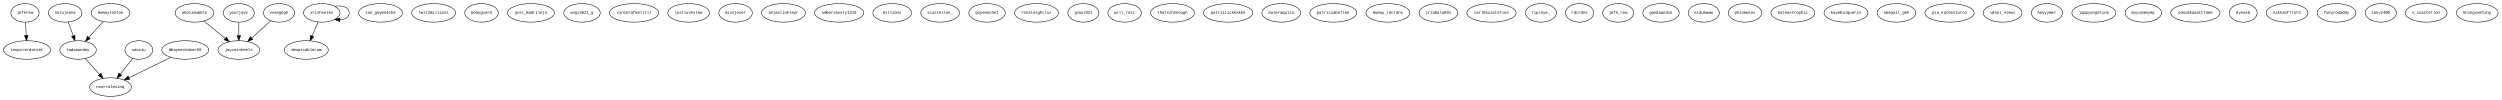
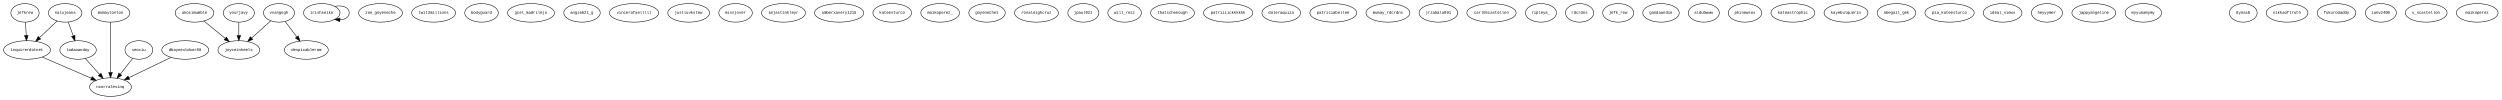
(892, 13) -> (892, 13)
(940, 13) -> (940, 13)
(2195, 13) -> none
(2477, 13) -> (2477, 13)
none -> (48, 29)
(96, 29) -> (111, 47)
(315, 29) -> (291, 29)
none -> (67, 68)
